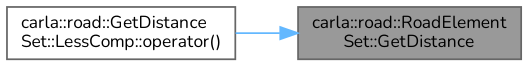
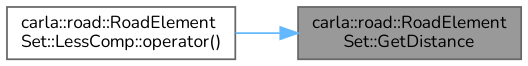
(121, 33) -> (121, 33)
